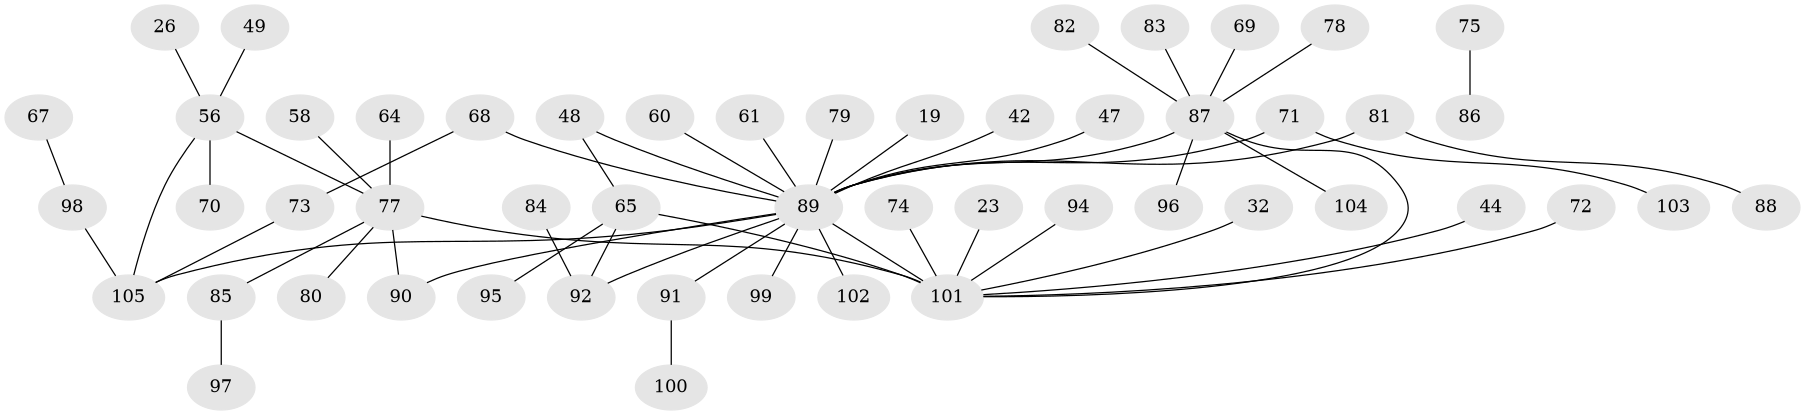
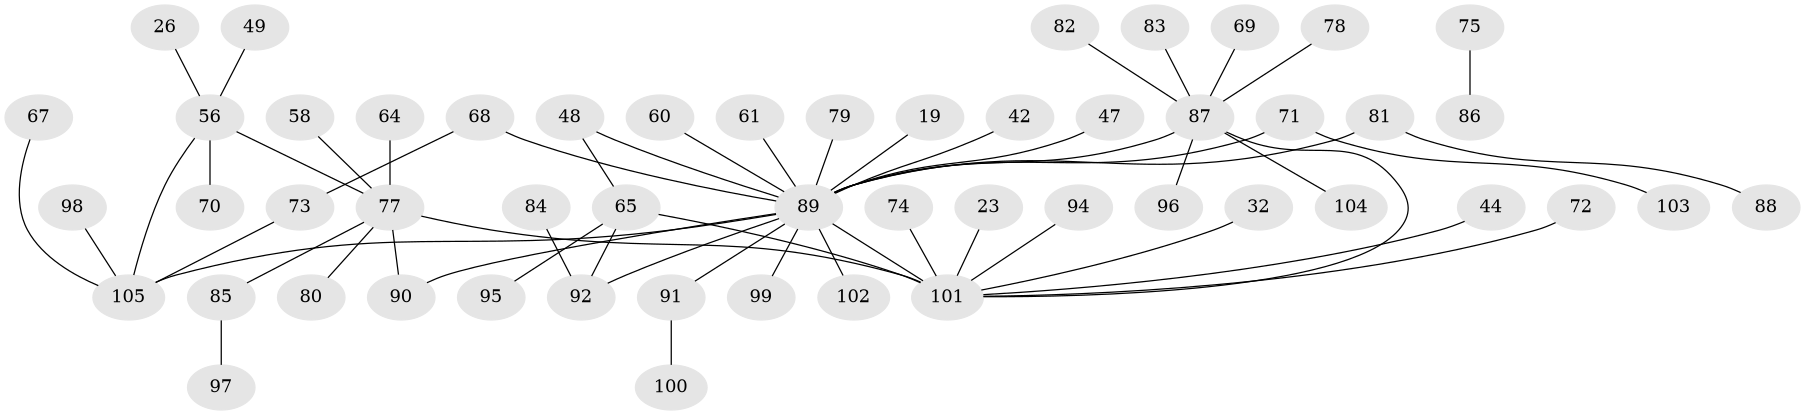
(56, 162) -> (27, 229)
